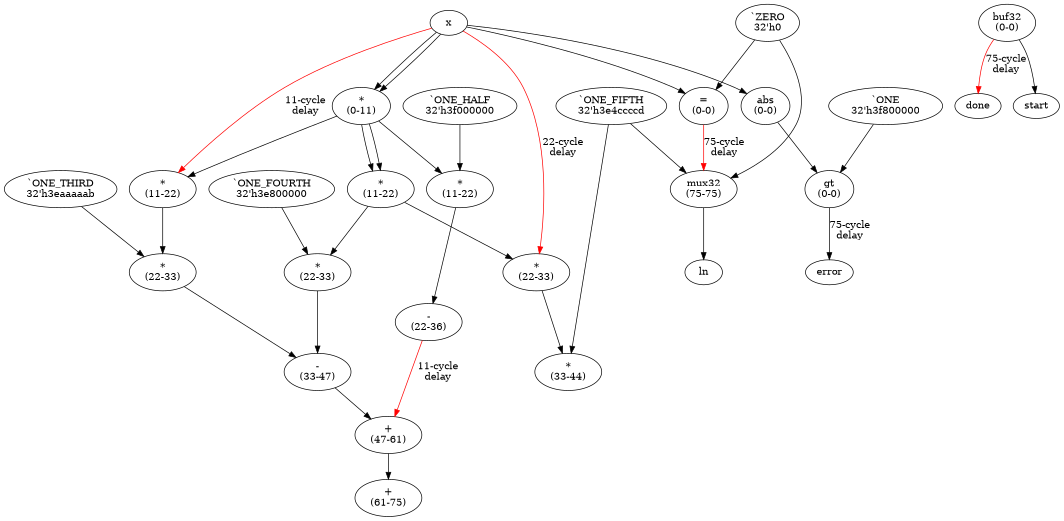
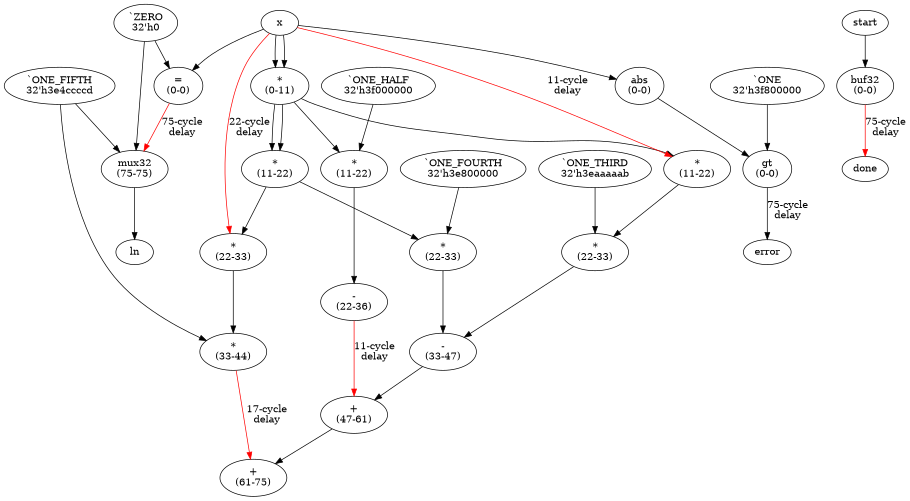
(1029, 62) -> (865, 48)
none -> (243, 411)
